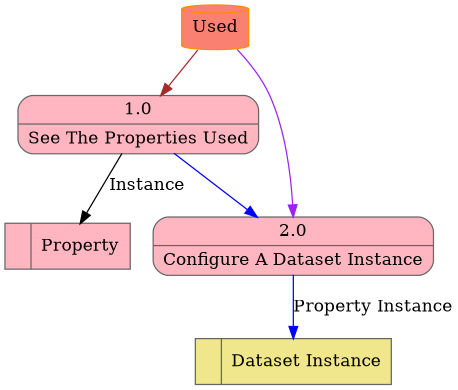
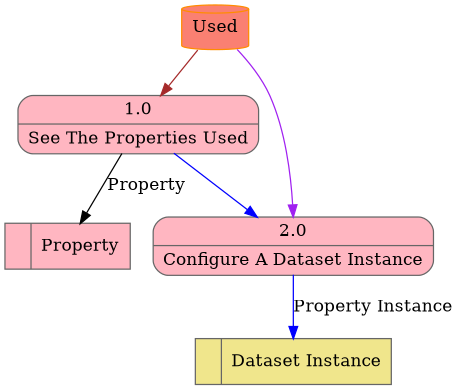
(147, 185) -> (147, 185)
